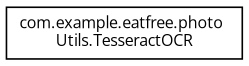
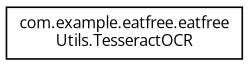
(124, 33) -> (124, 33)
